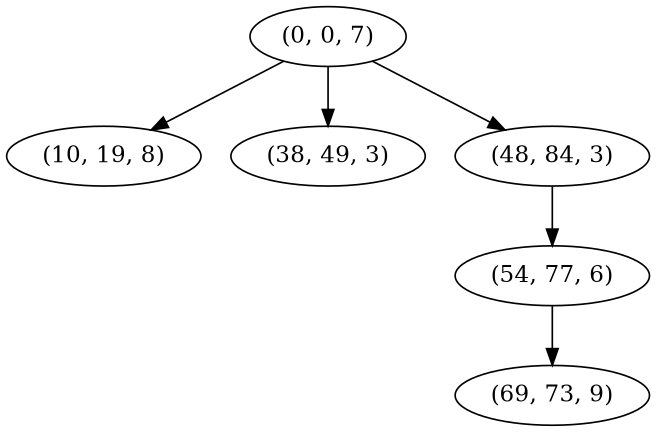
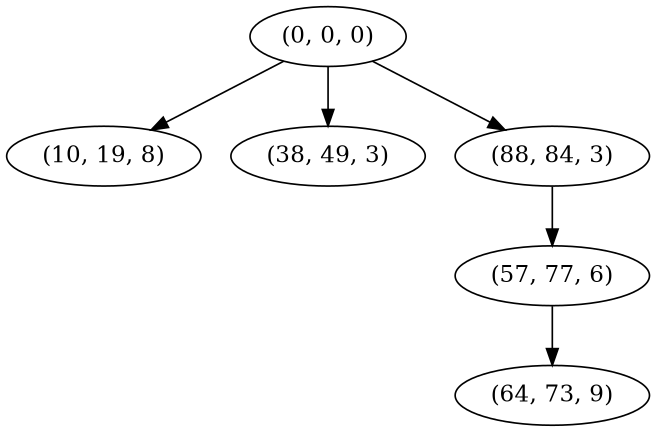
(328, 37) -> (328, 37)
(552, 156) -> (552, 156)
(552, 276) -> (552, 276)
(552, 395) -> (552, 395)
